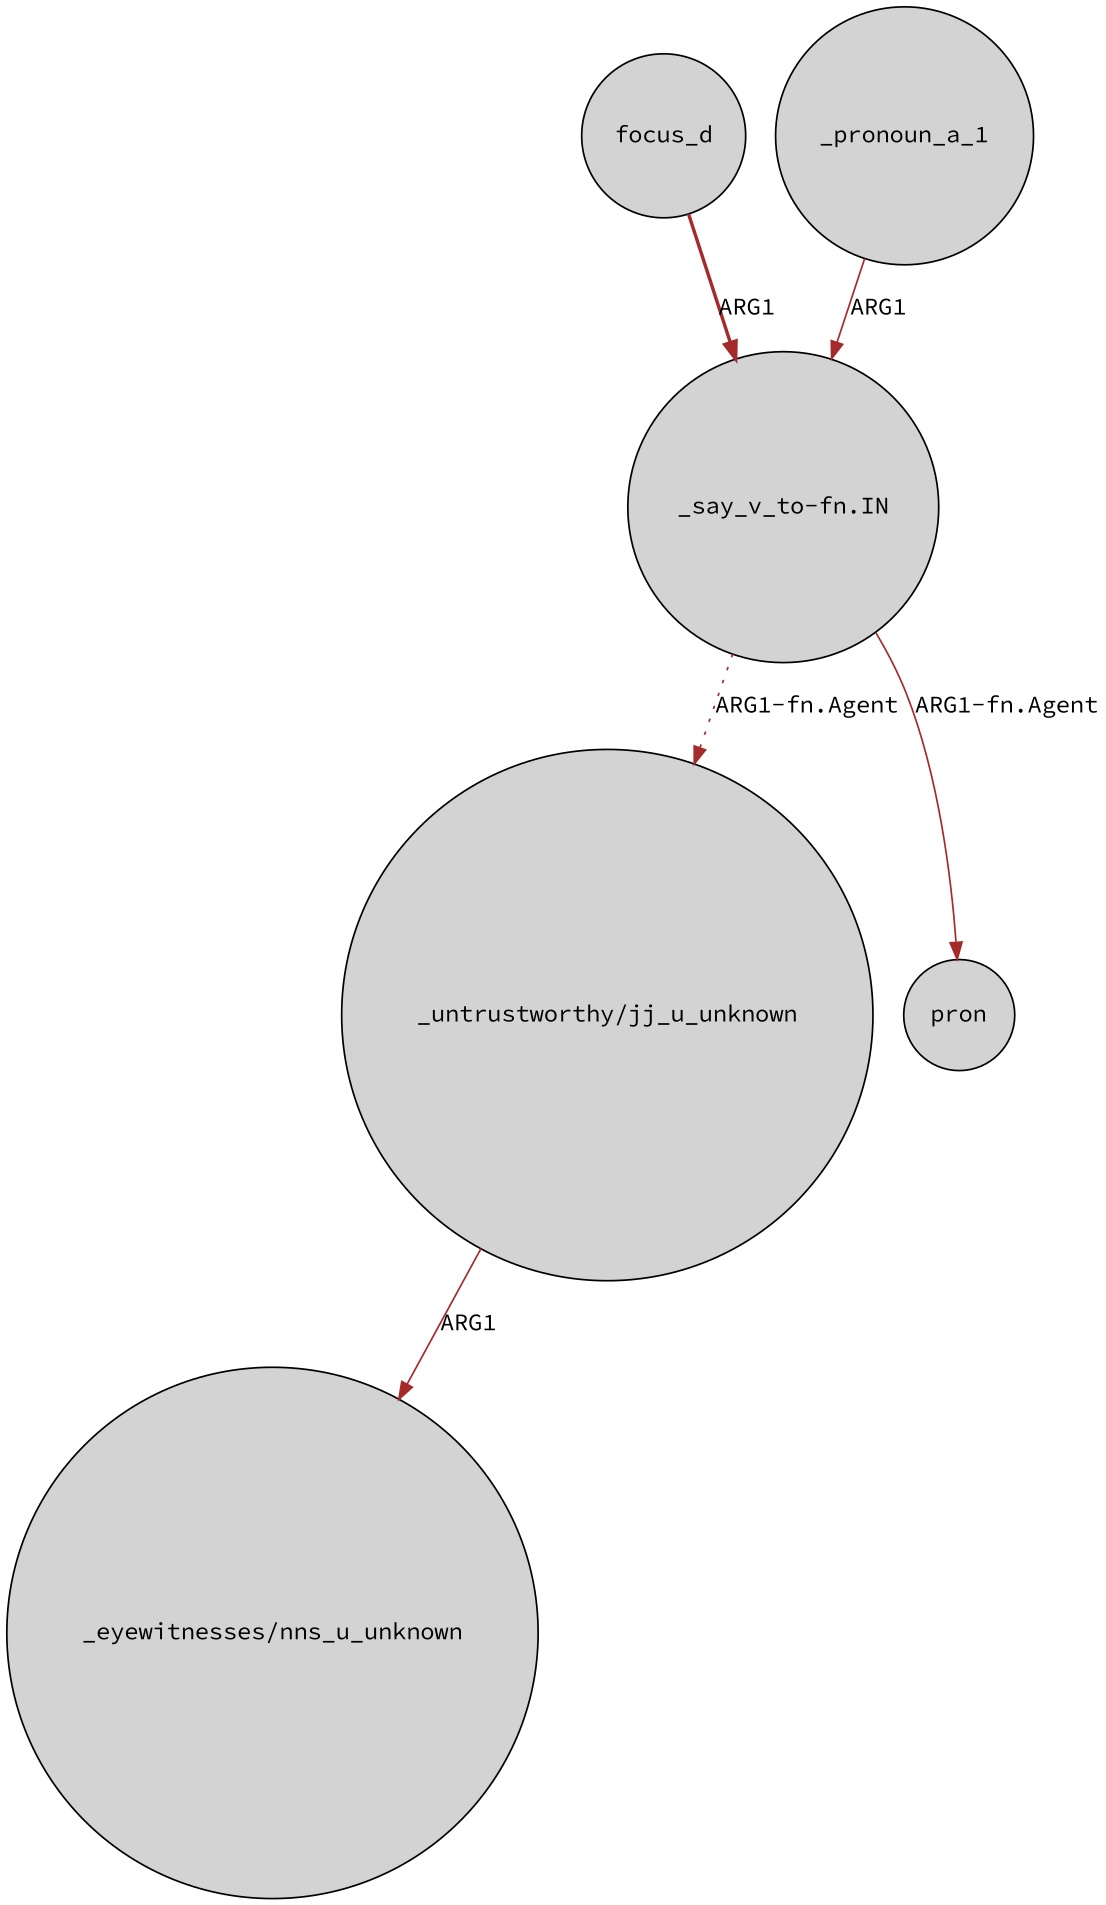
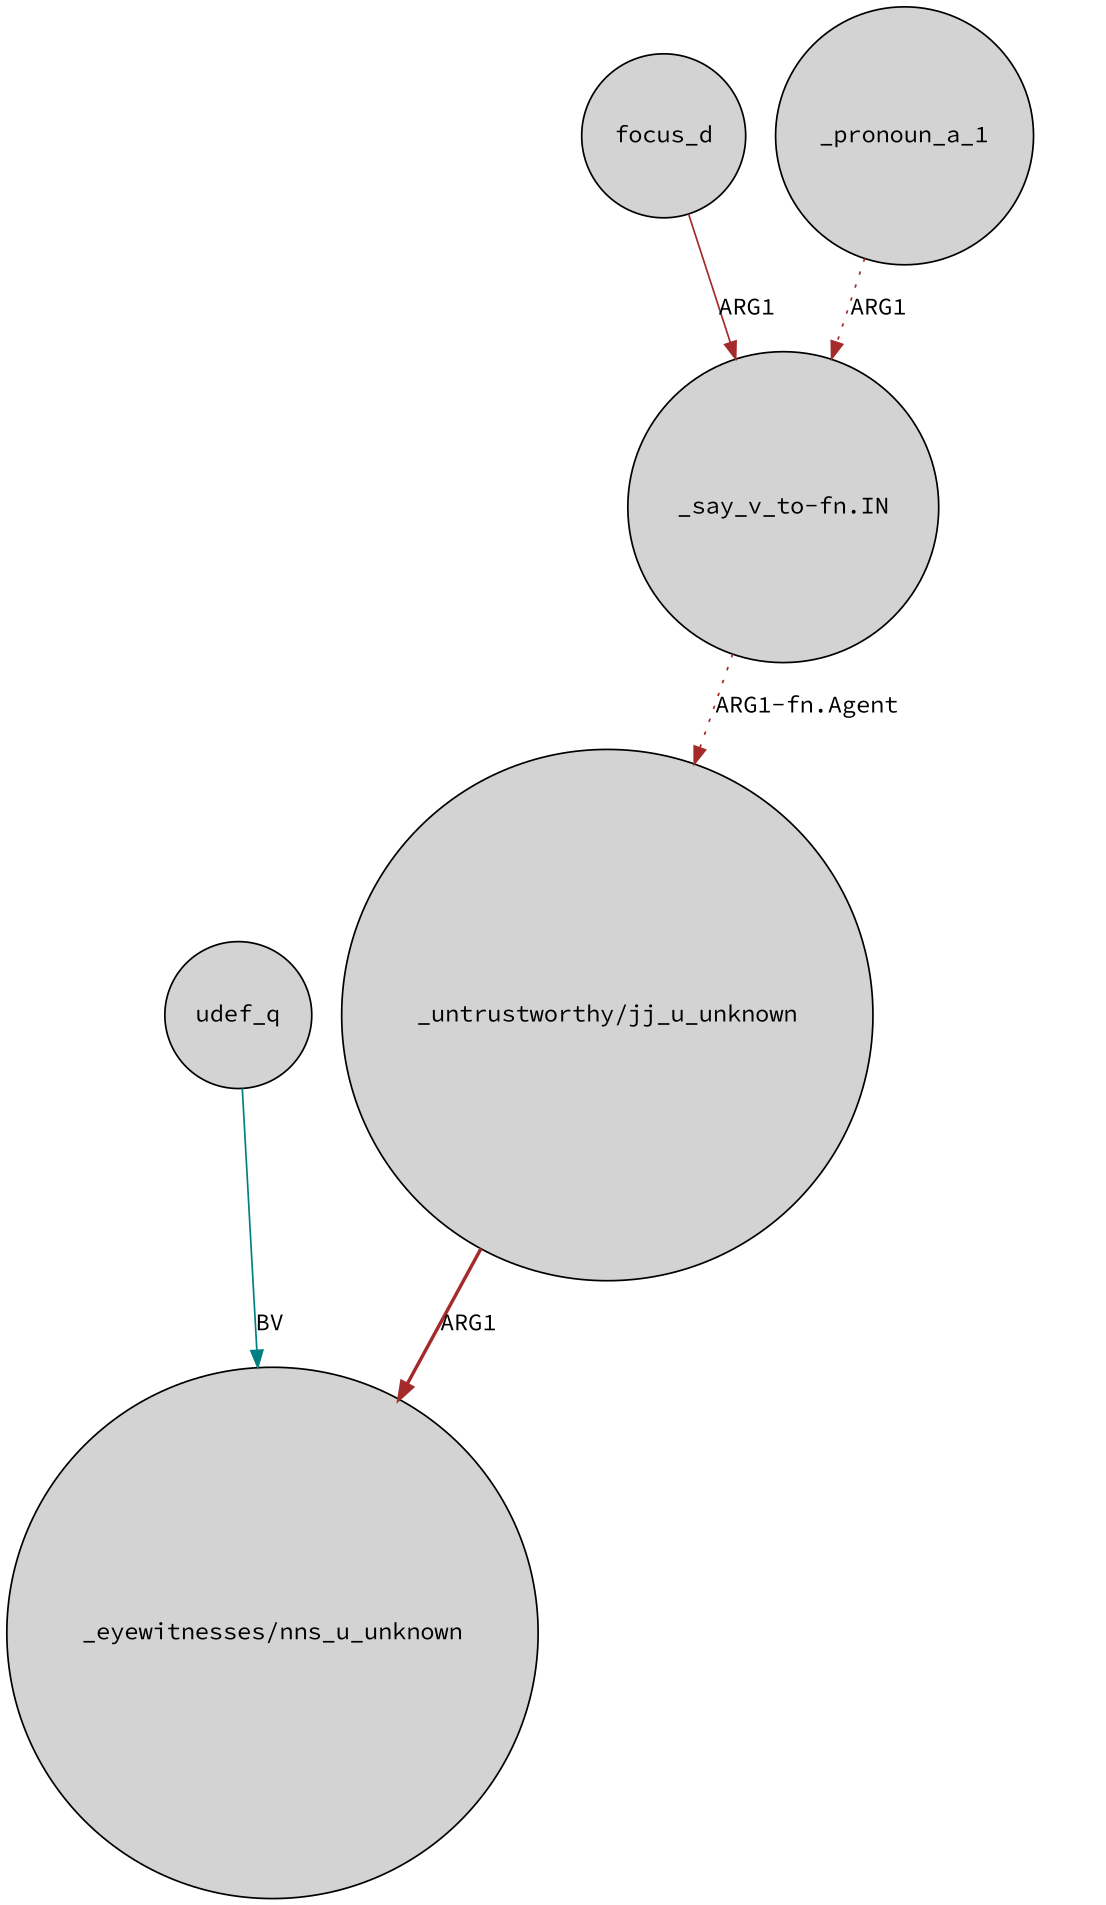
(709, 278) -> (709, 278)
(851, 300) -> (851, 300)
none -> (238, 1015)
(959, 1015) -> none
(444, 1316) -> (444, 1316)
